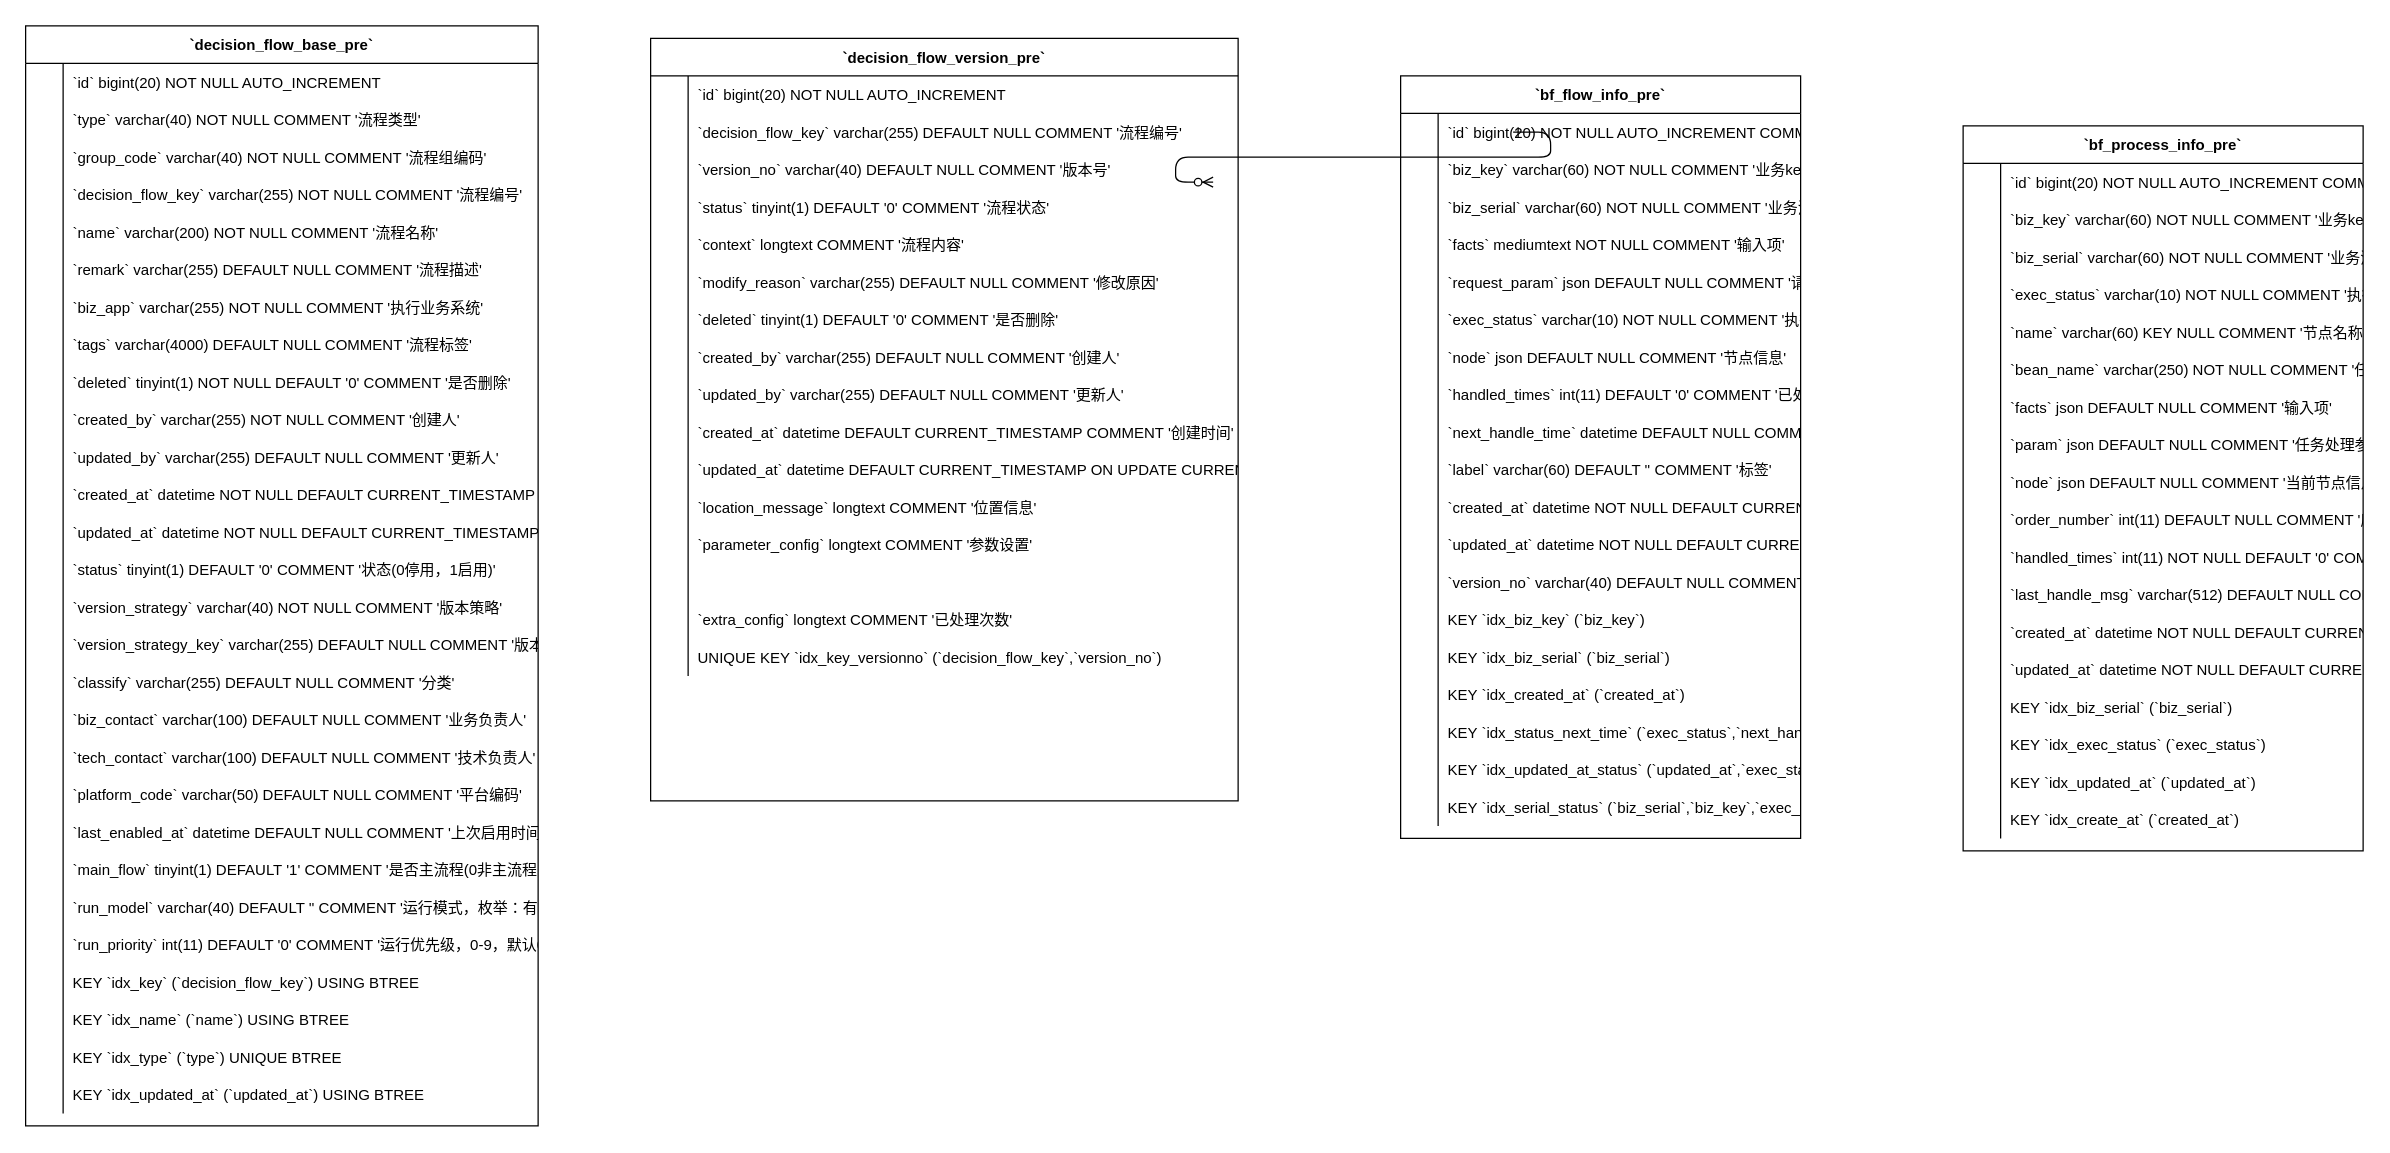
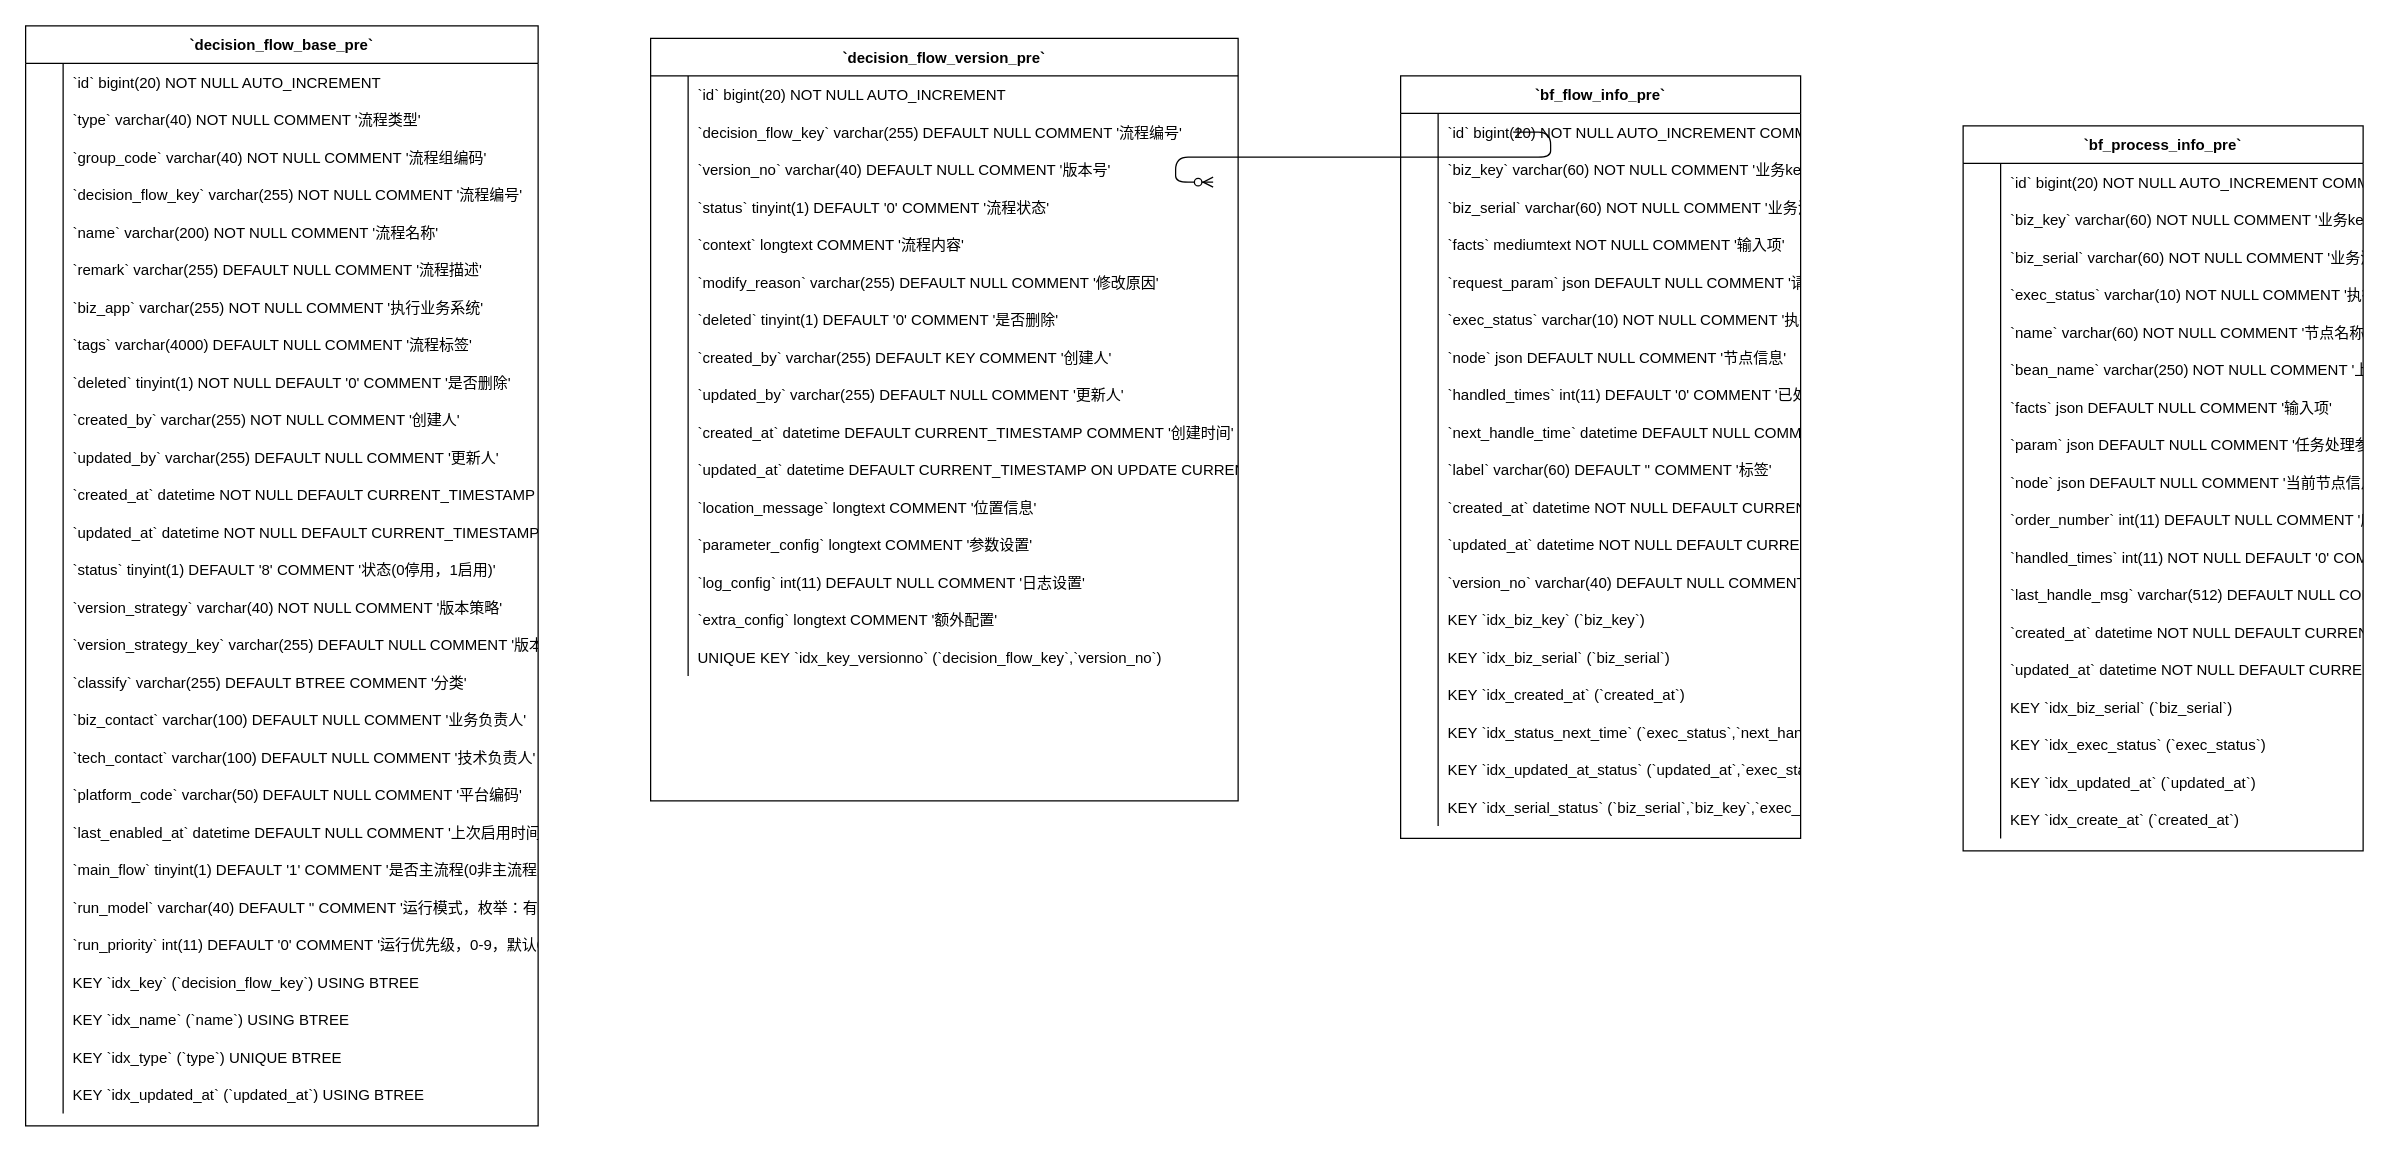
(2186, 333) -> (2186, 333)
(912, 358) -> (908, 358)
(2226, 370) -> (2226, 370)
(297, 570) -> (297, 570)
none -> (963, 582)
(864, 620) -> (857, 620)
(267, 683) -> (272, 683)
